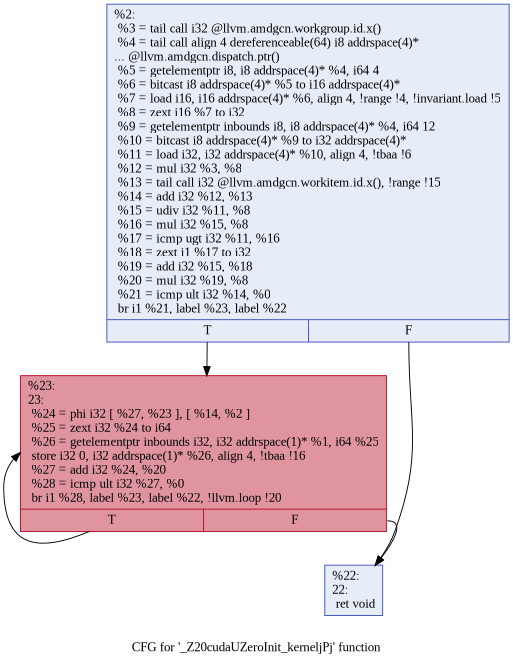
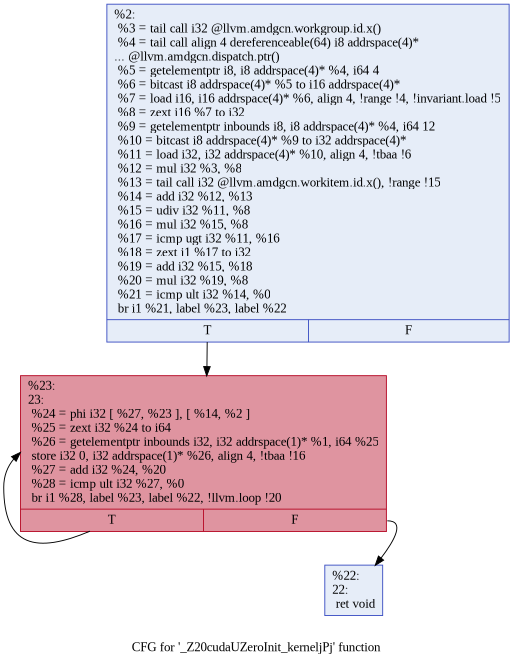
(412, 453) -> none
